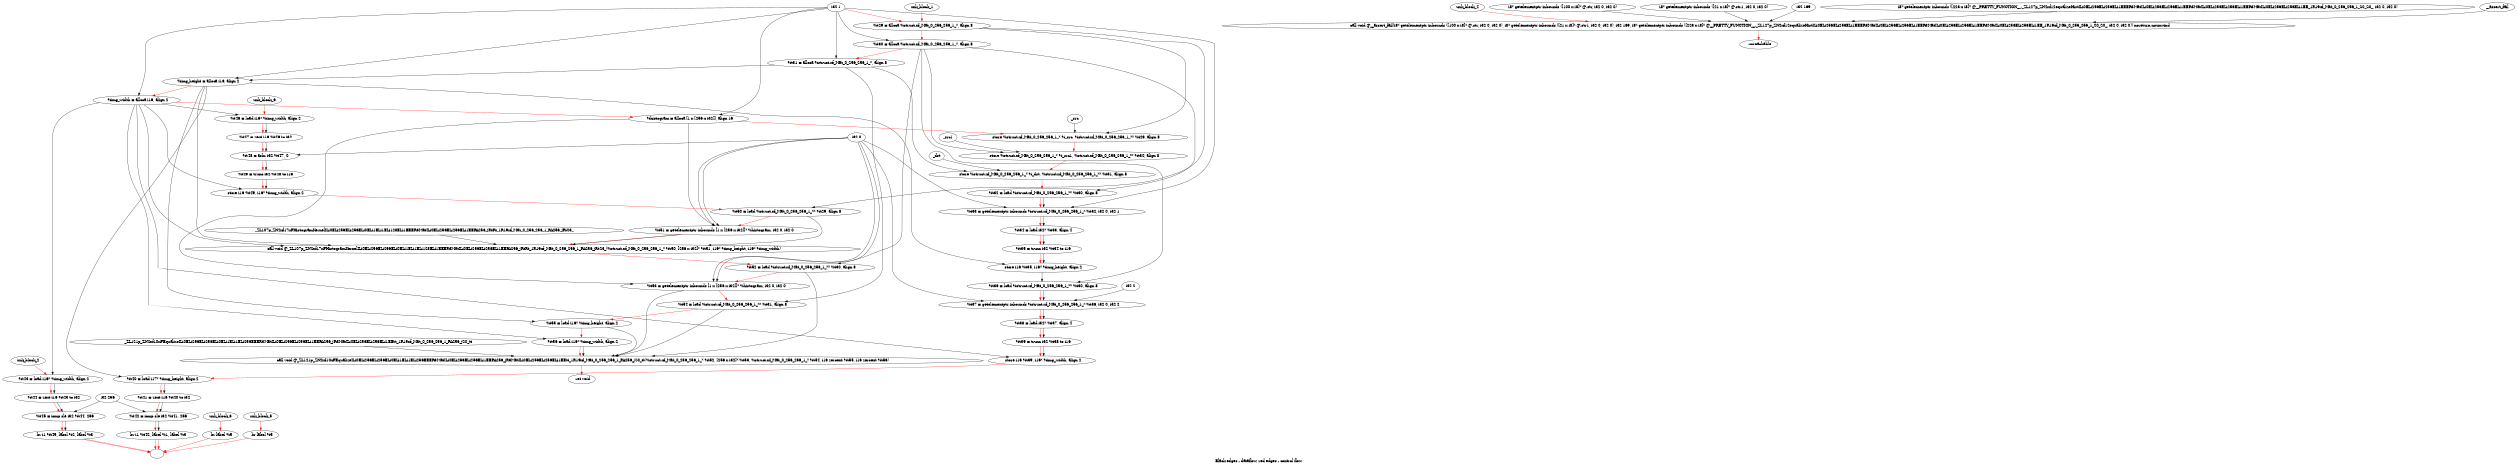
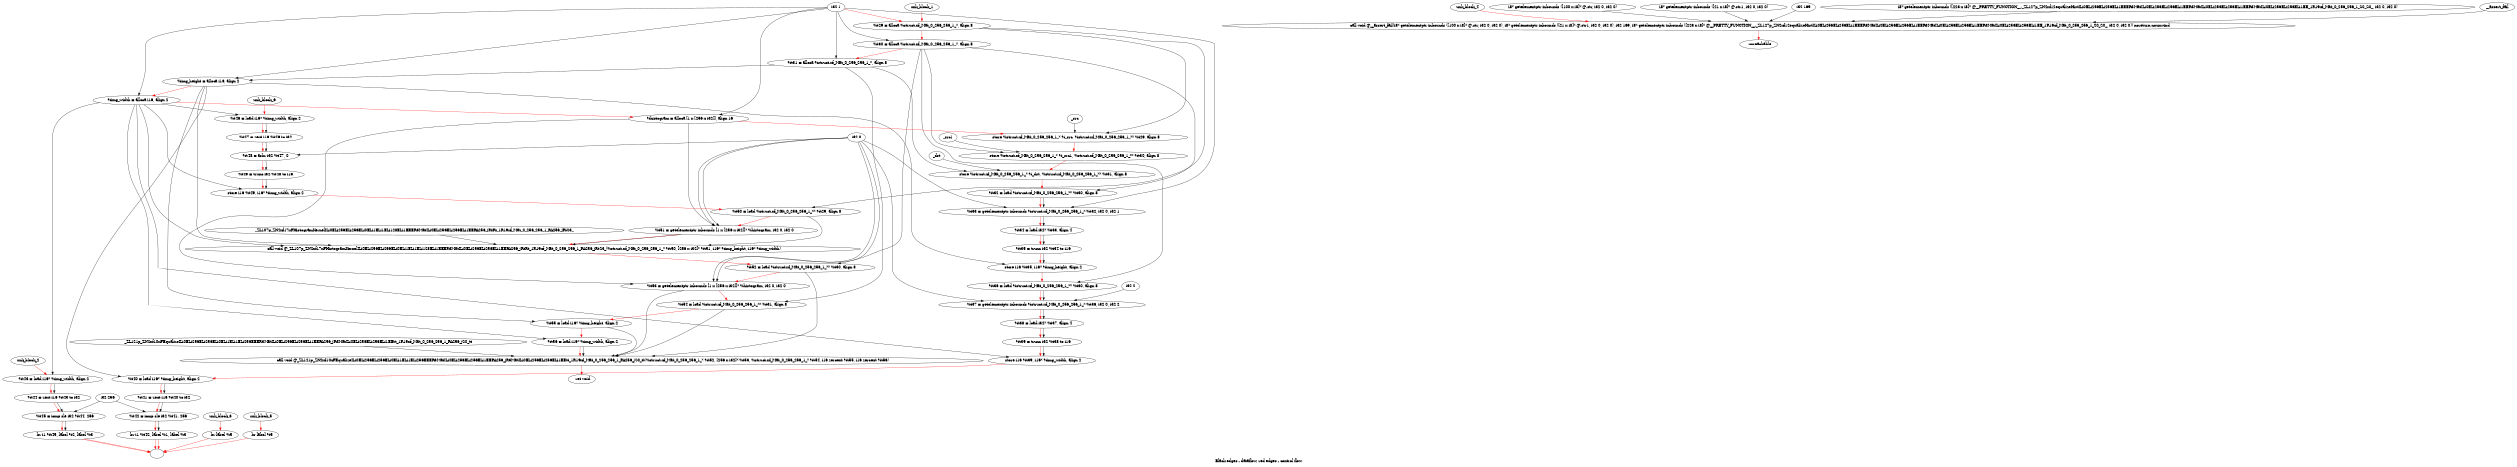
(1042, 276) -> (1042, 276)
(163, 379) -> (163, 379)
